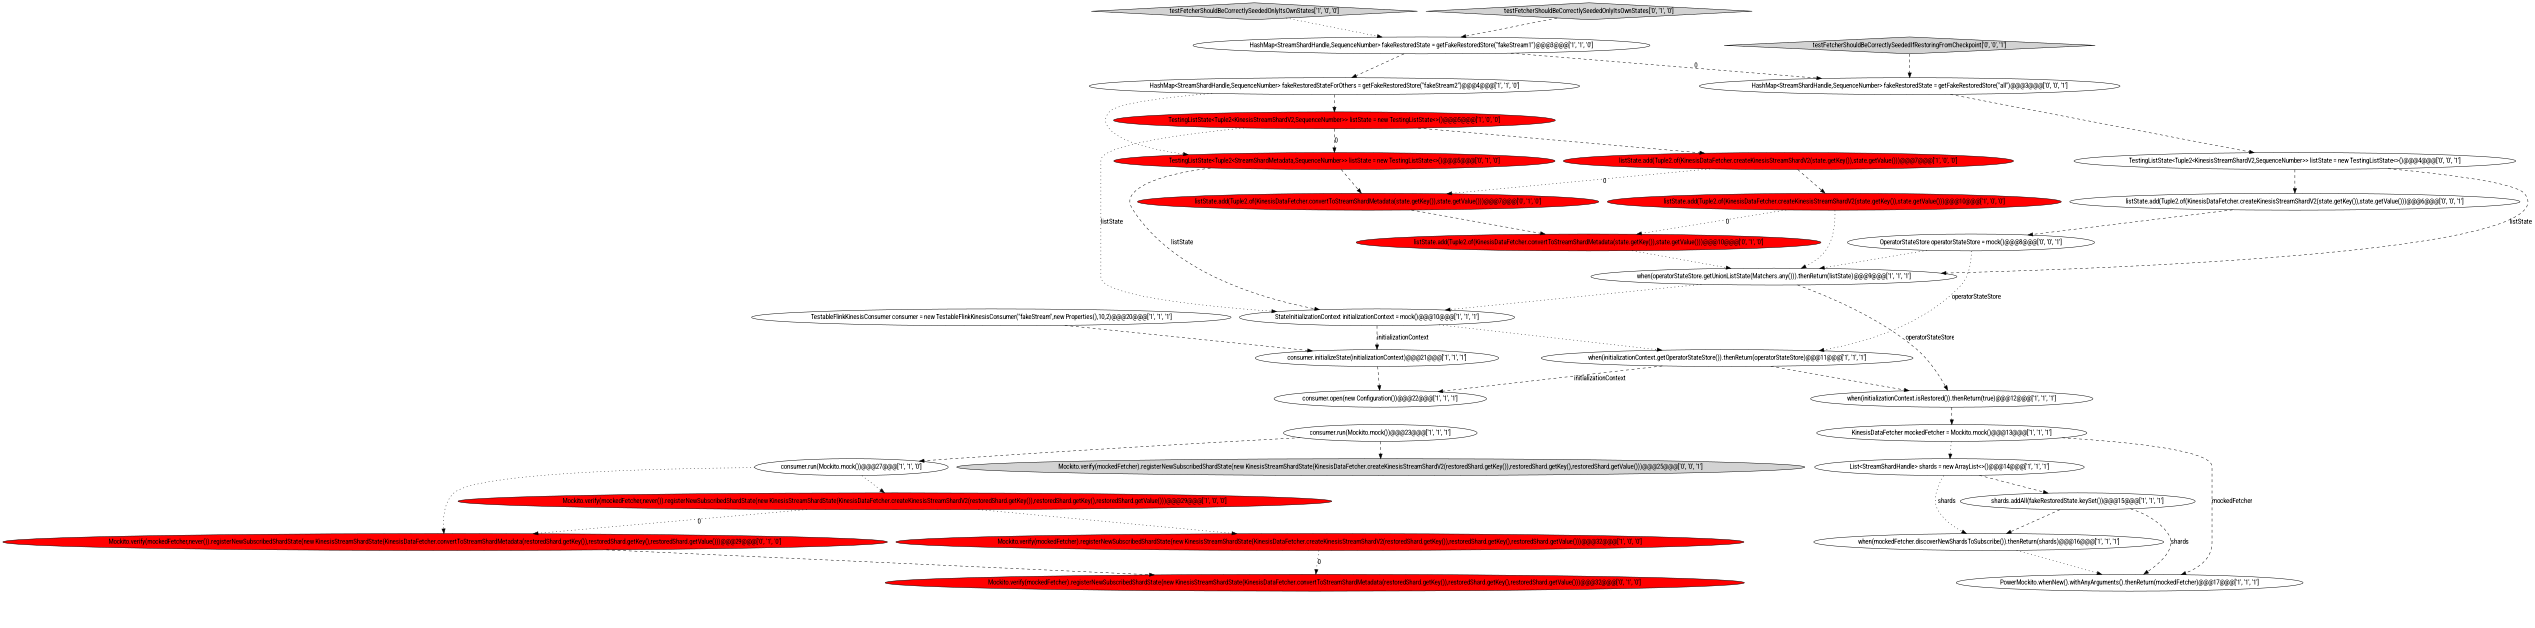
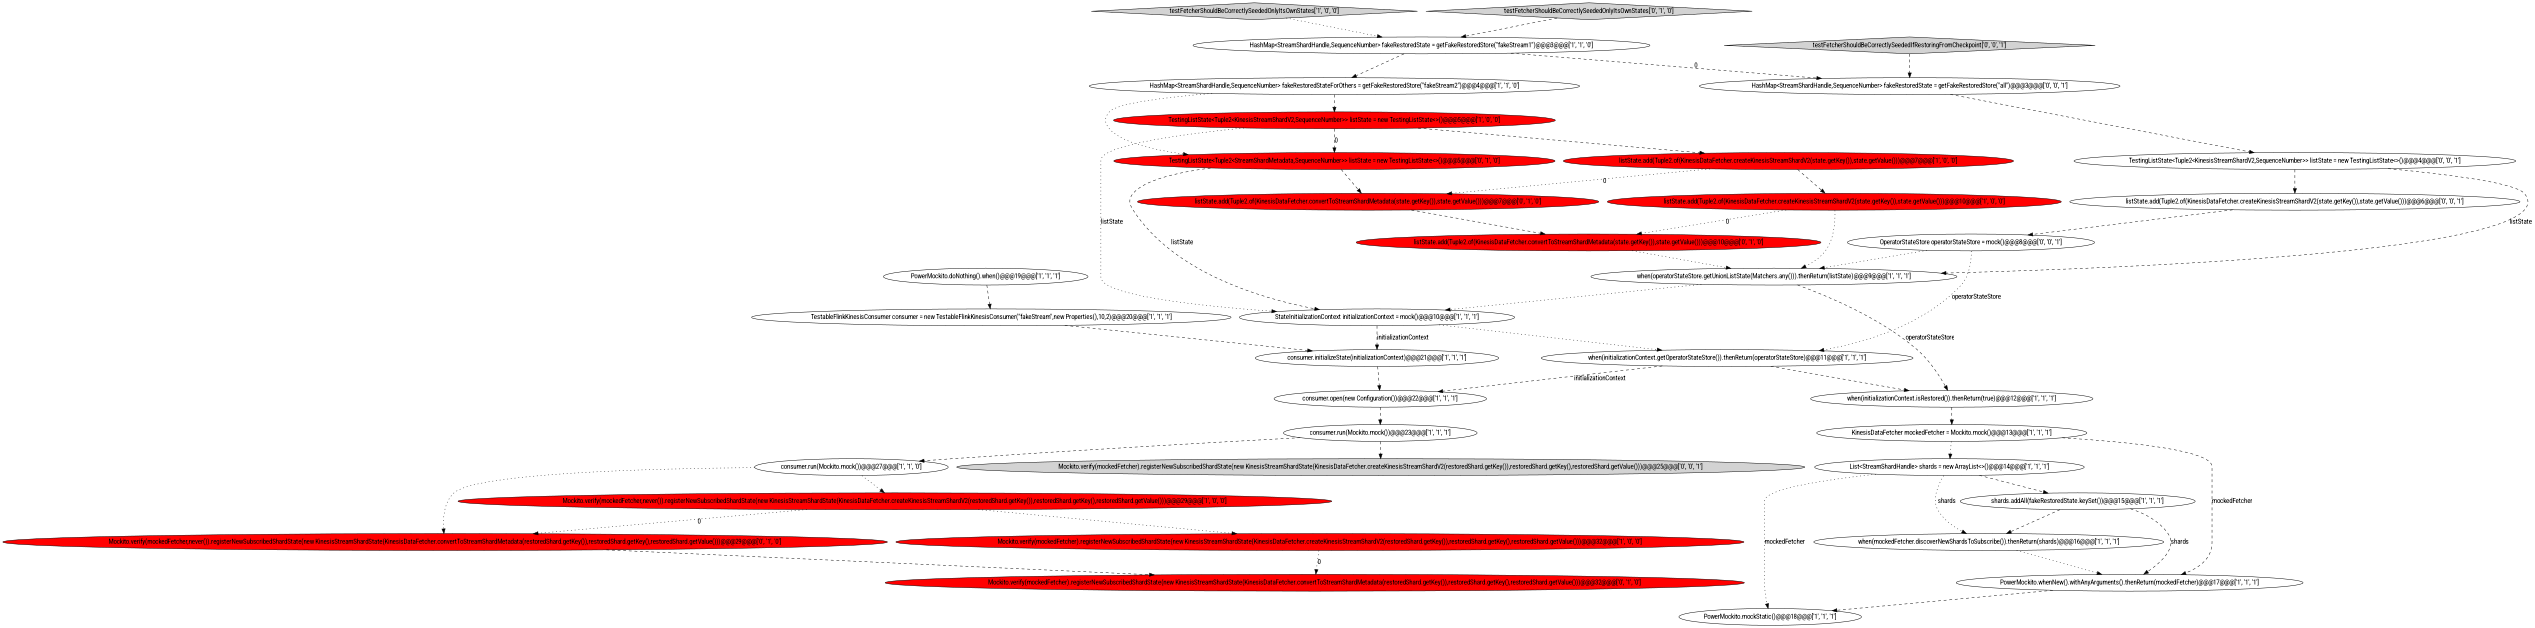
none -> (986, 277)
none -> (1380, 414)
none -> (1770, 617)
